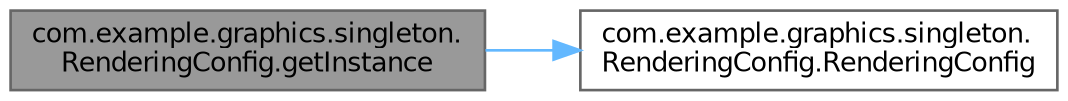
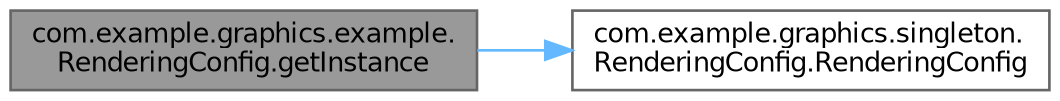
(248, 50) -> (244, 50)
